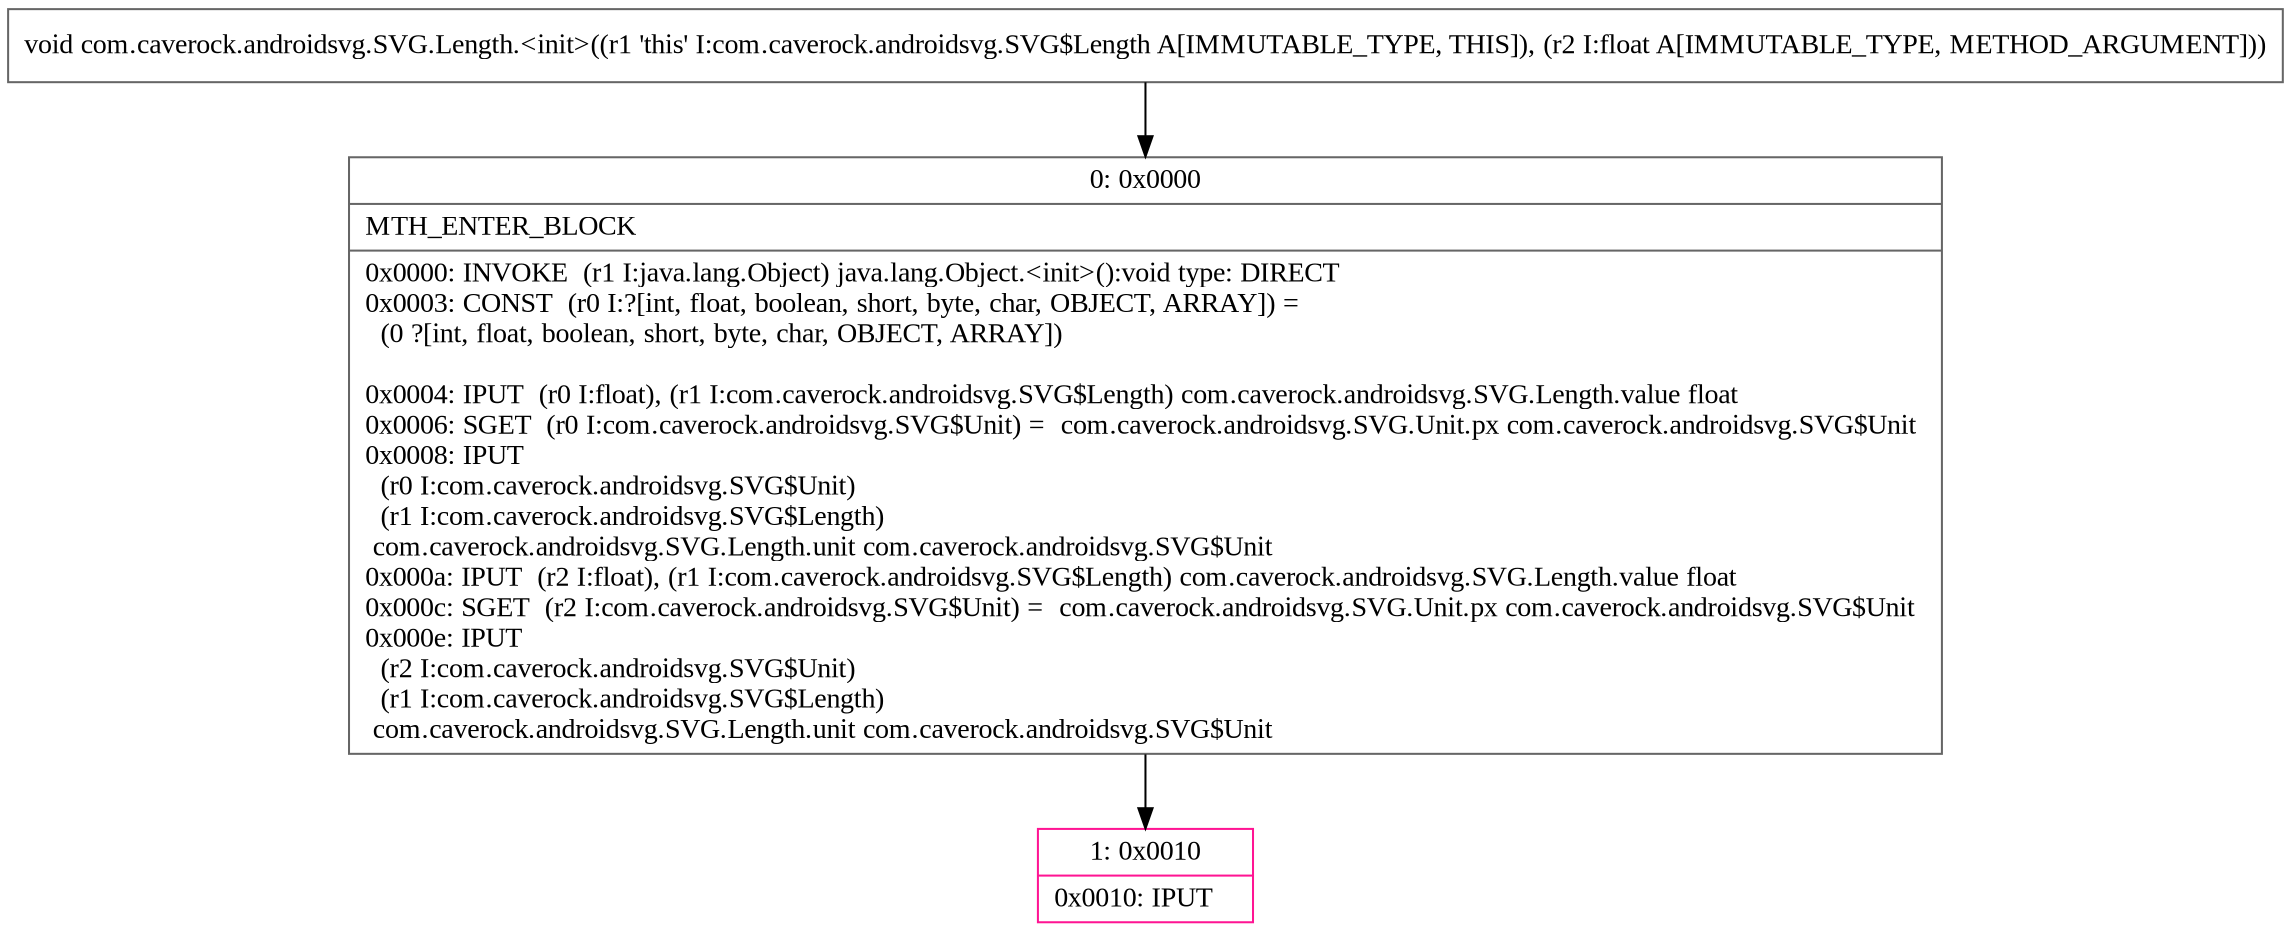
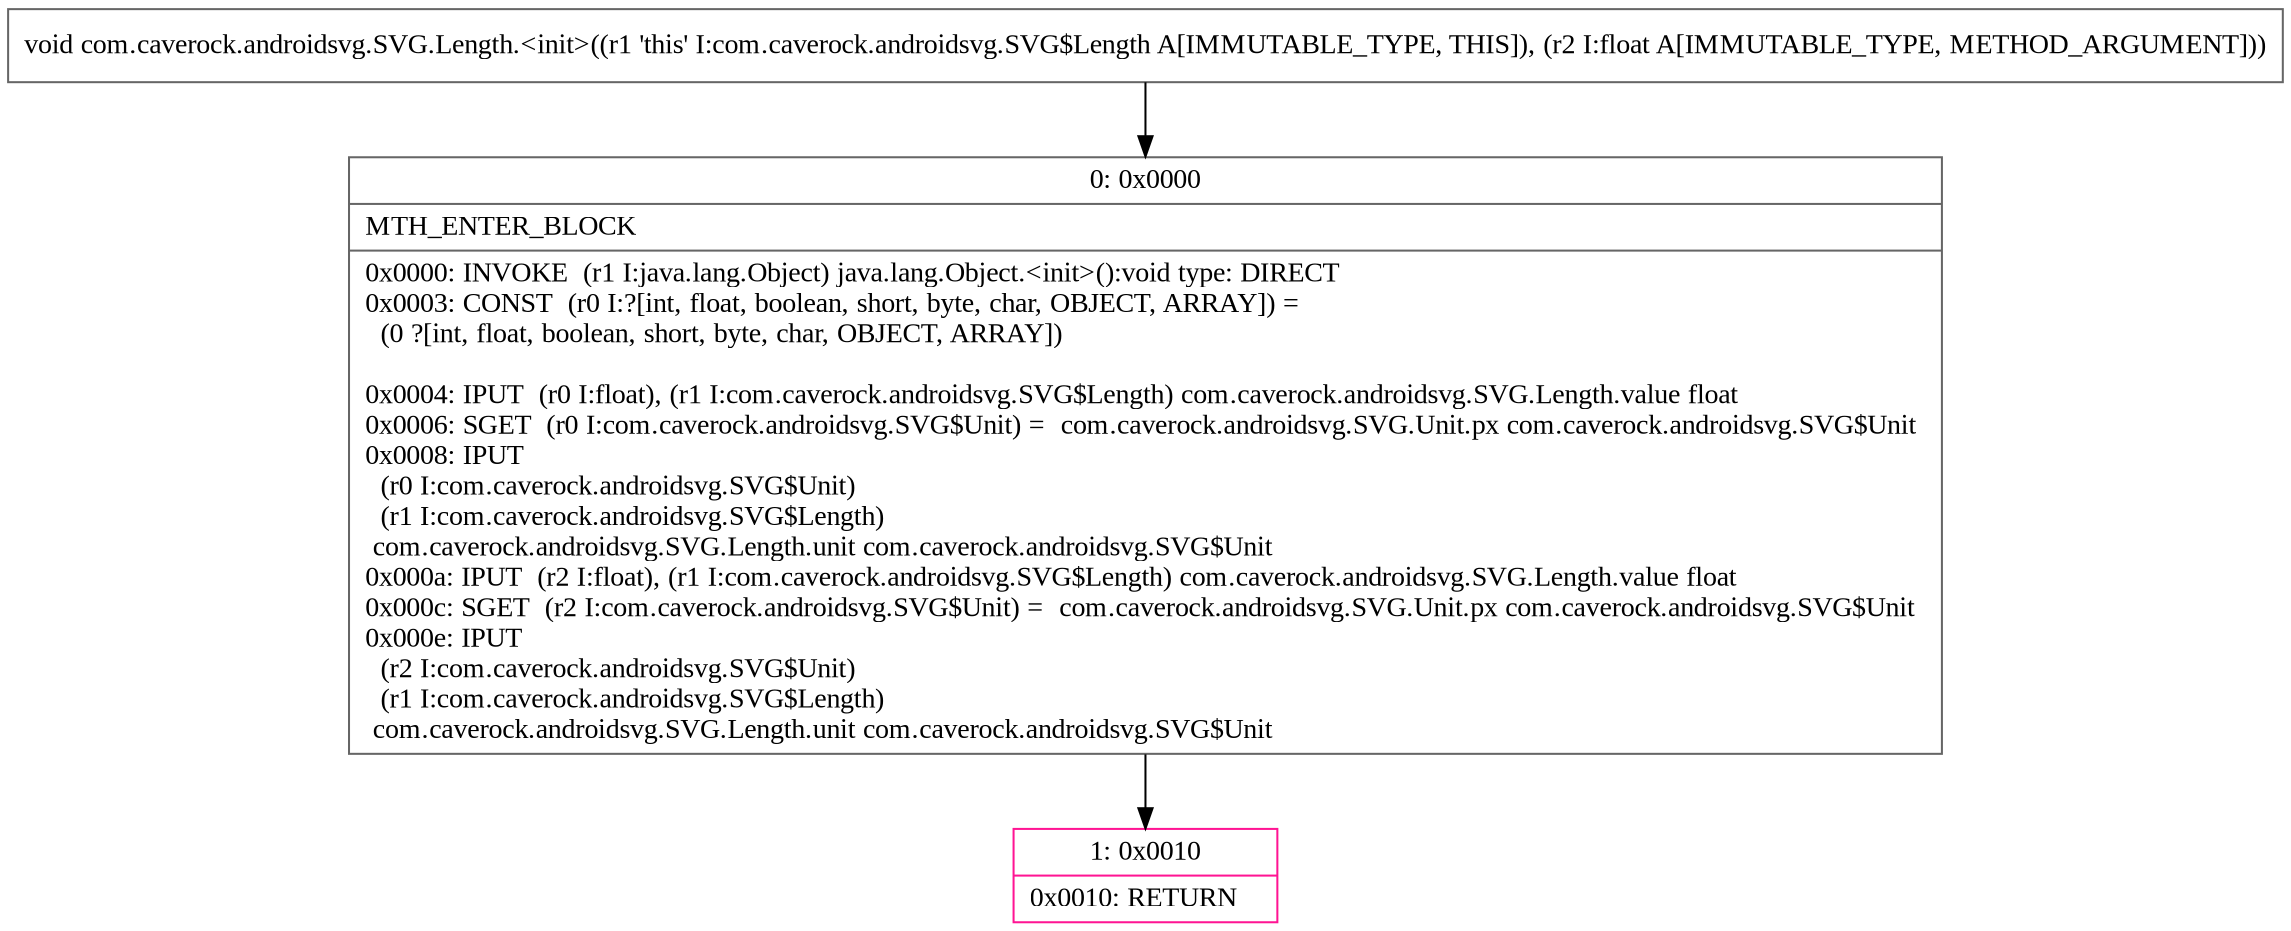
(1145, 898) -> (1145, 898)
